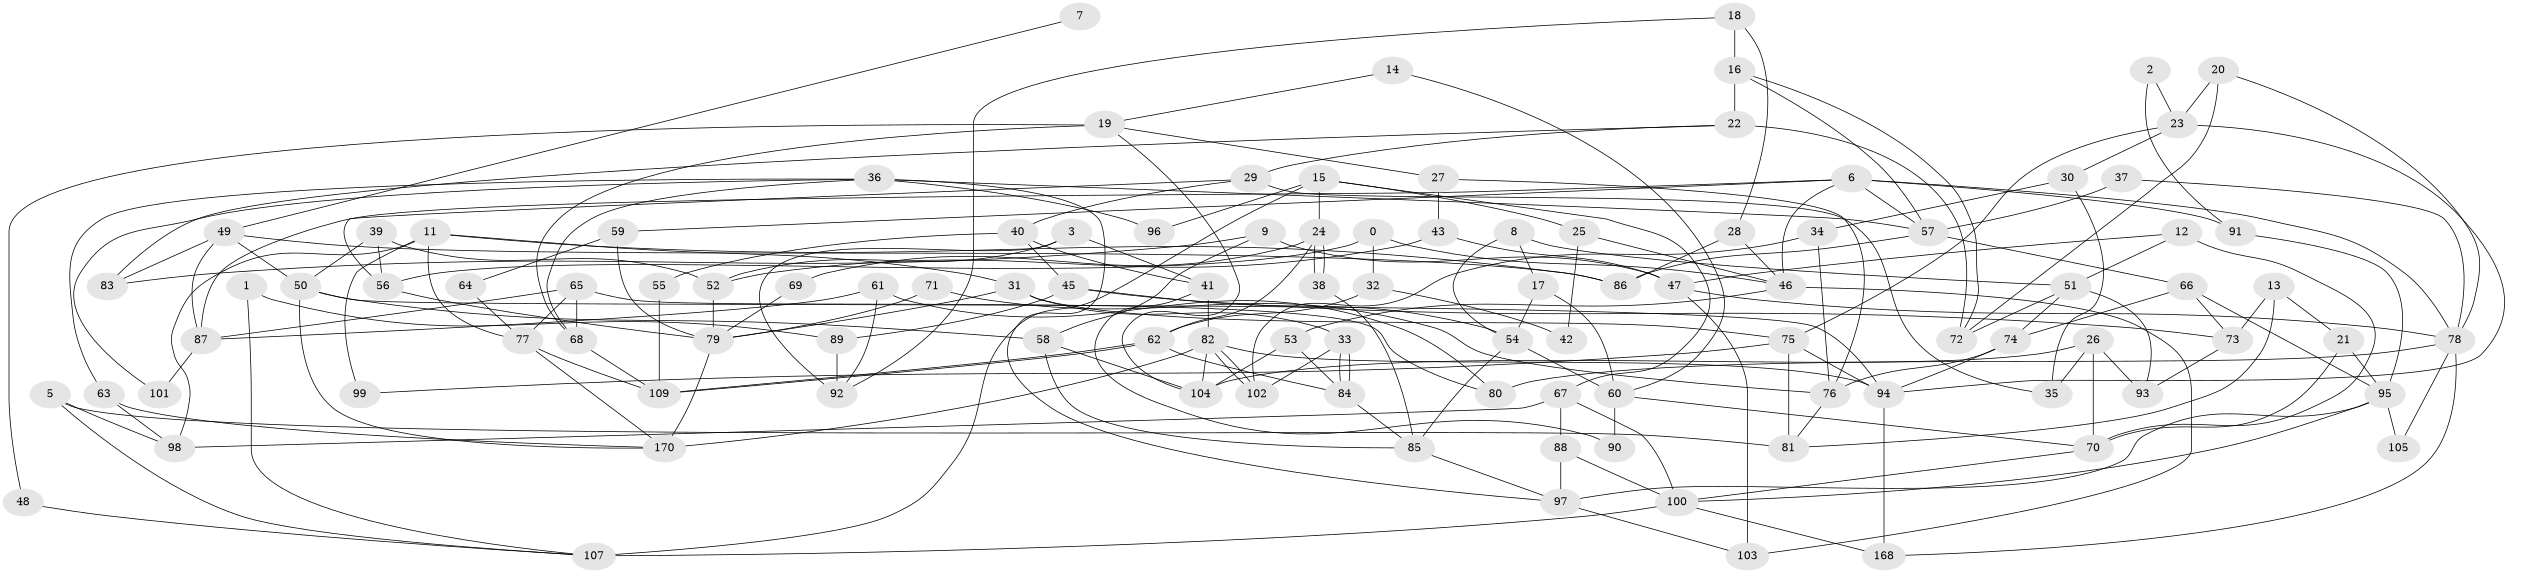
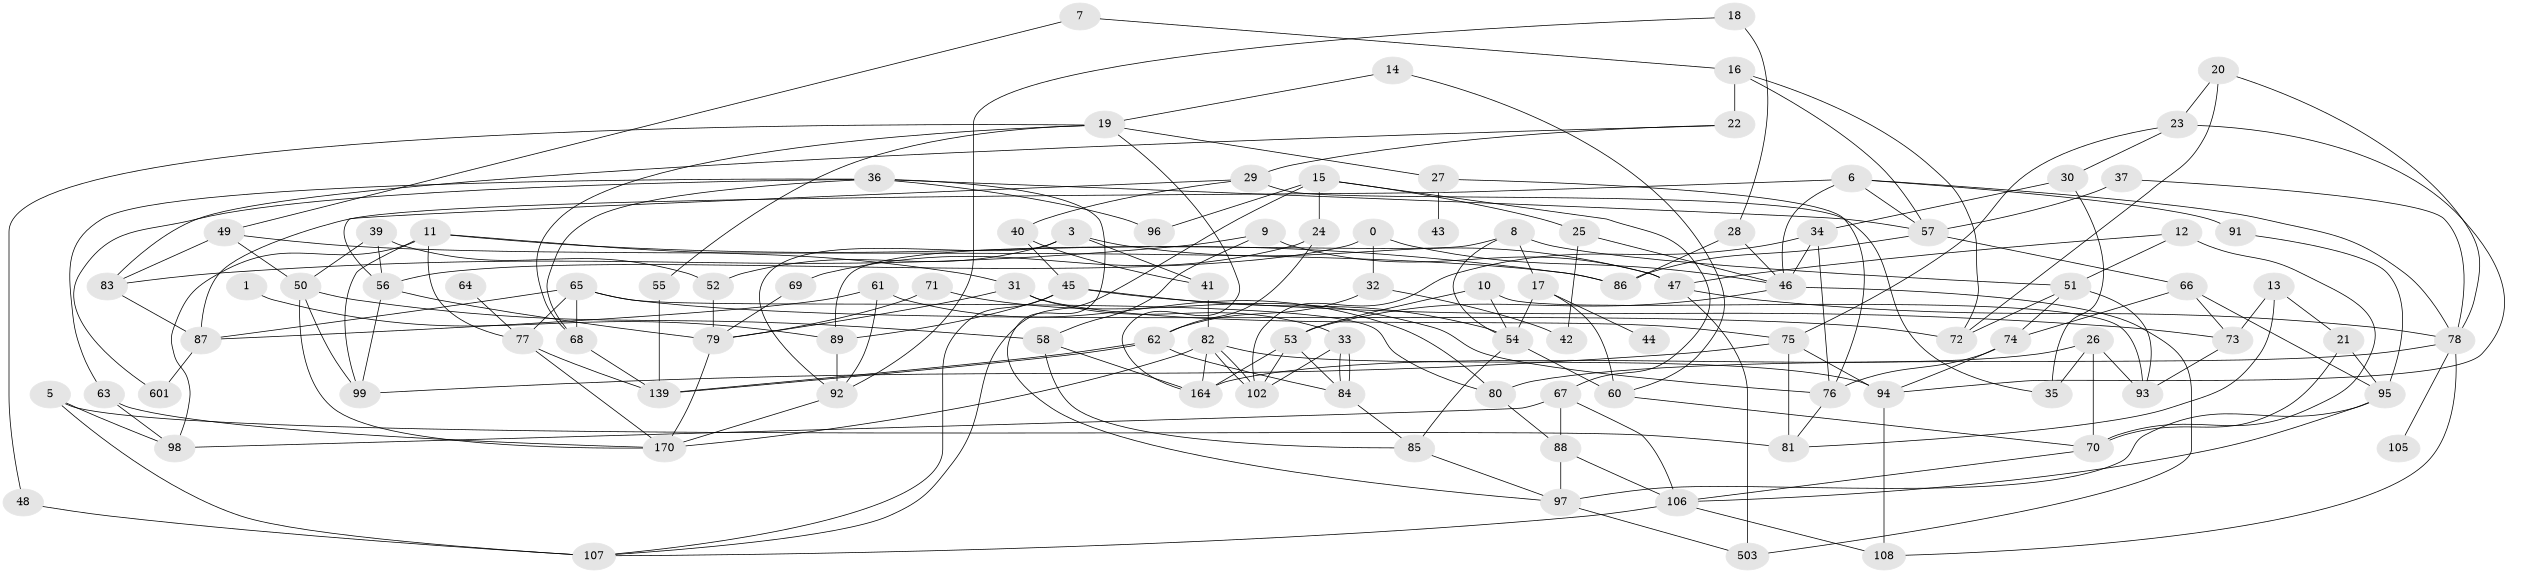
(1735, 44) -> (1407, 43)
(2150, 70) -> none
(1916, 175) -> (930, 316)
(618, 232) -> none
(834, 245) -> (852, 163)
none -> (1144, 247)
(1518, 251) -> (1490, 249)
none -> (1802, 259)
(1077, 264) -> none
(193, 283) -> (154, 314)
(1319, 286) -> none
none -> (1484, 286)
(1109, 306) -> (325, 343)
none -> (372, 340)
none -> (1649, 340)
none -> (1274, 367)
(160, 394) -> (160, 394)
(659, 394) -> (659, 394)
(1201, 394) -> (1201, 394)
none -> (751, 421)
(2392, 421) -> none
none -> (1528, 422)
(1615, 448) -> none
(1677, 502) -> (1677, 502)
(328, 508) -> (899, 495)
(1748, 556) -> (1748, 556)
(1884, 556) -> (1884, 556)
